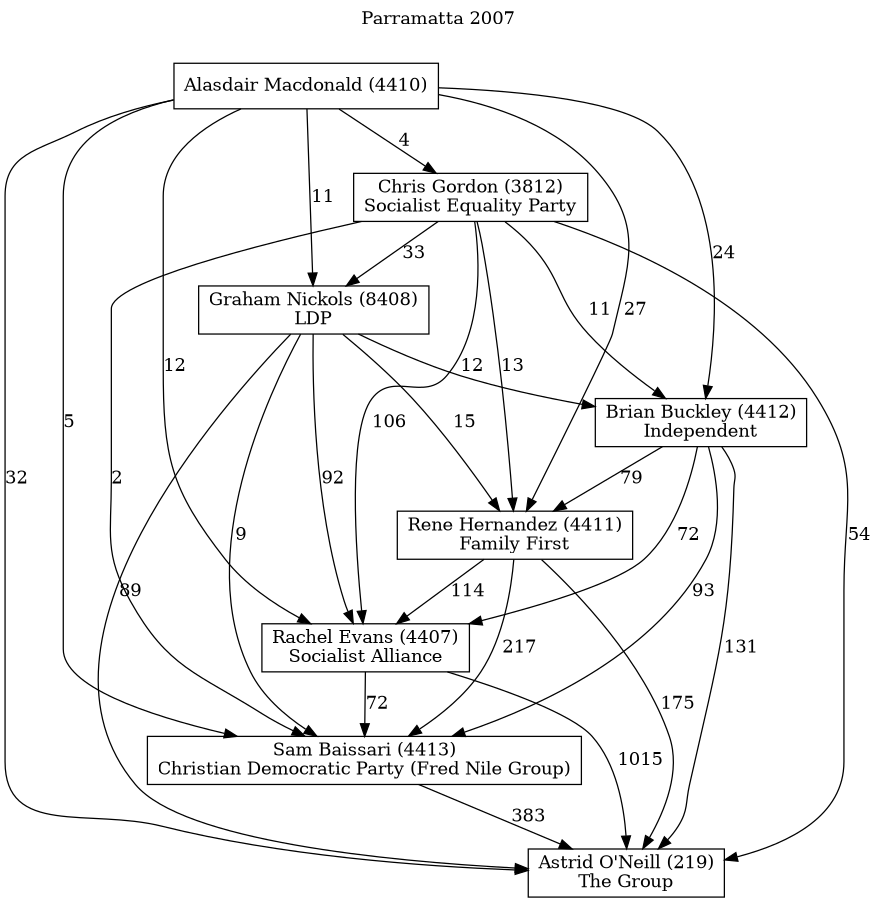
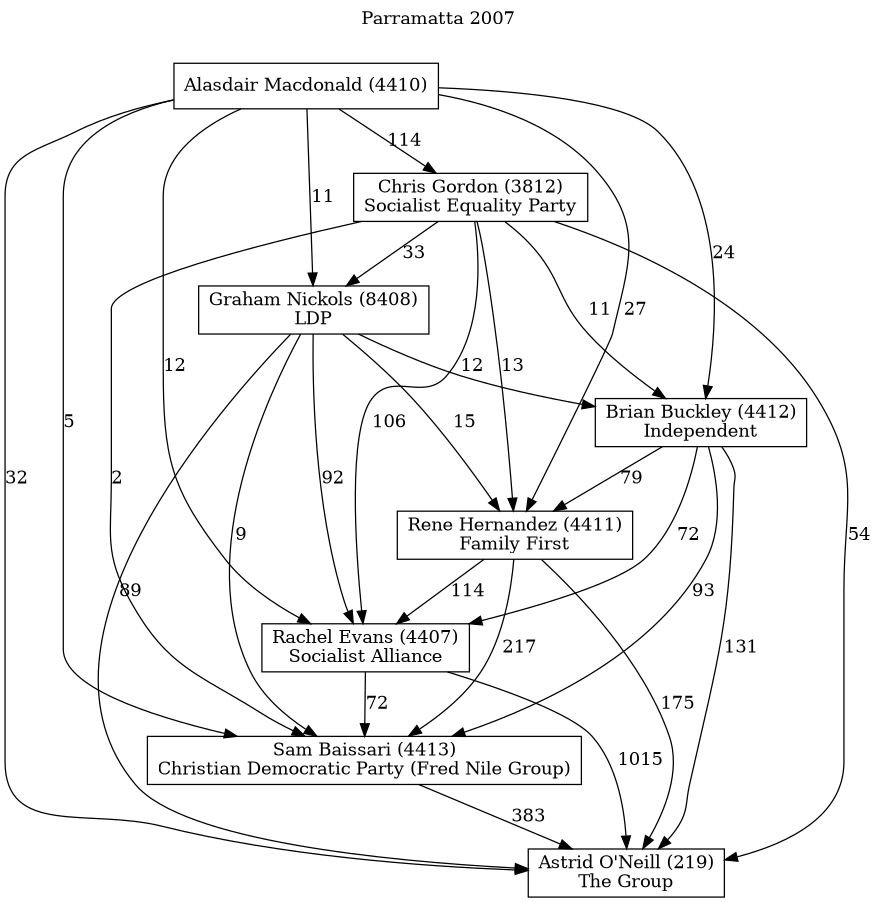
(405, 141) -> (405, 141)
